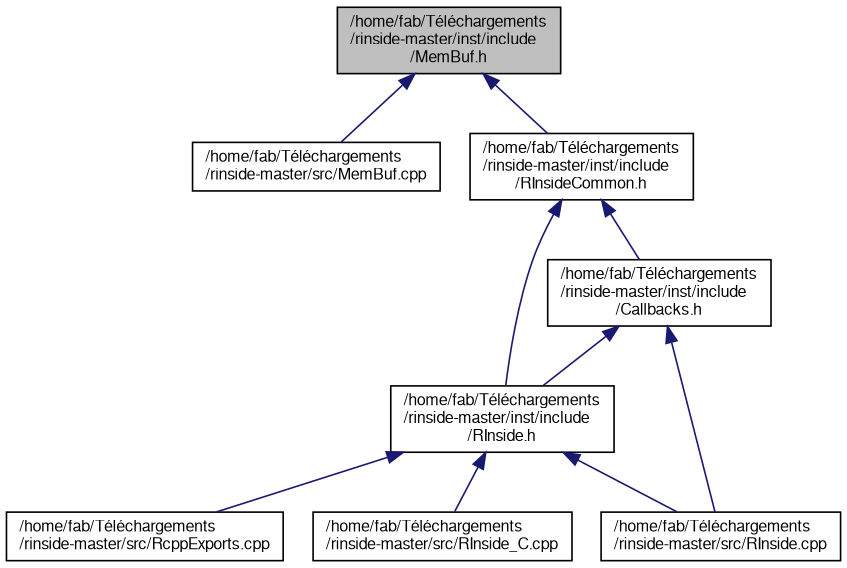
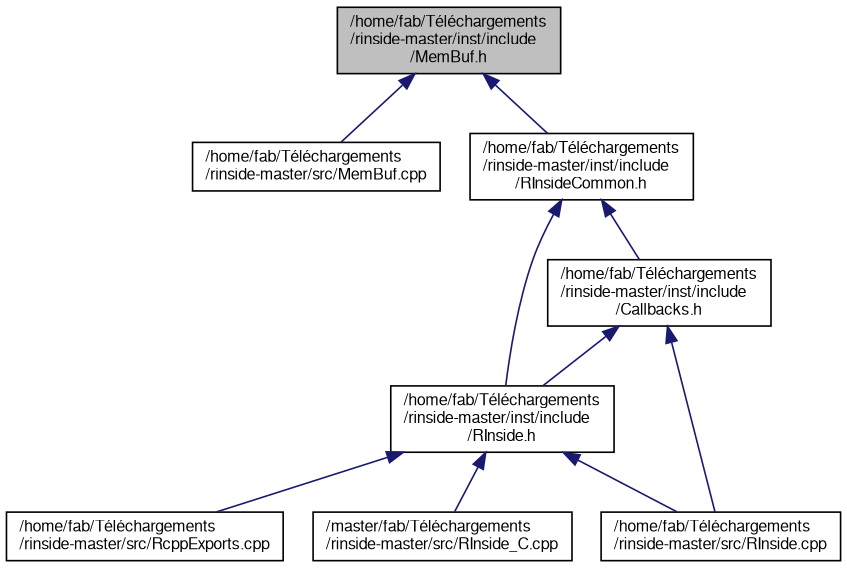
(443, 536) -> (443, 536)
